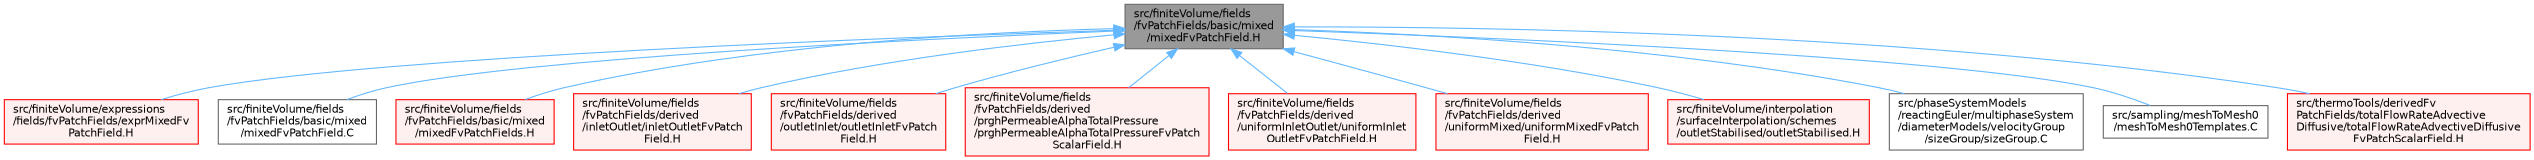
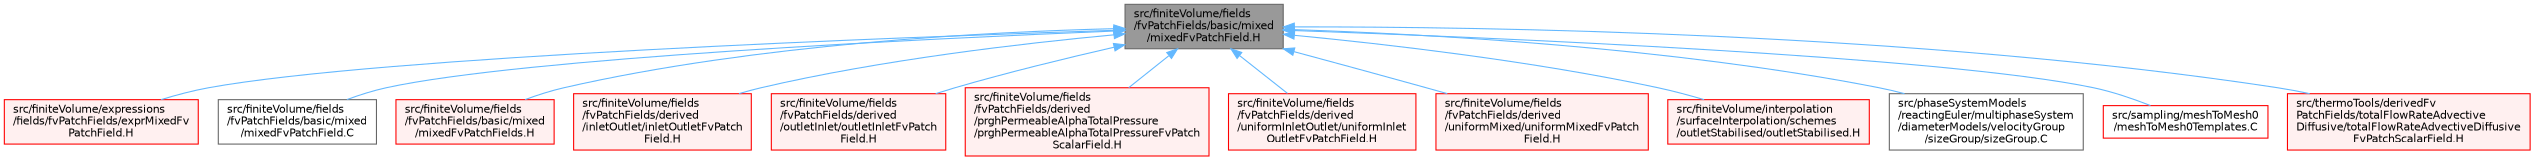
(2186, 122) -> (2186, 122)
